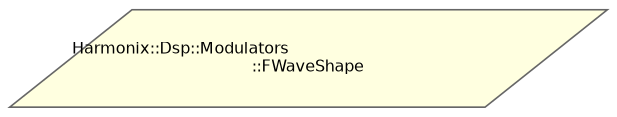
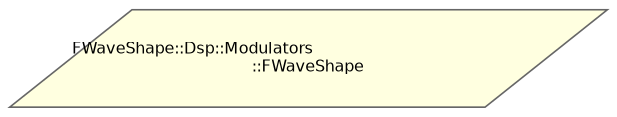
(309, 58) -> (309, 58)
